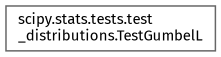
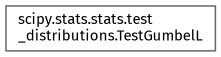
(111, 28) -> (111, 28)
